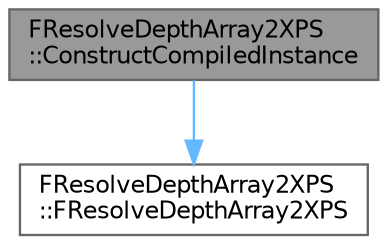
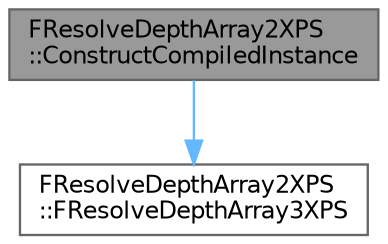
(194, 200) -> (194, 200)
